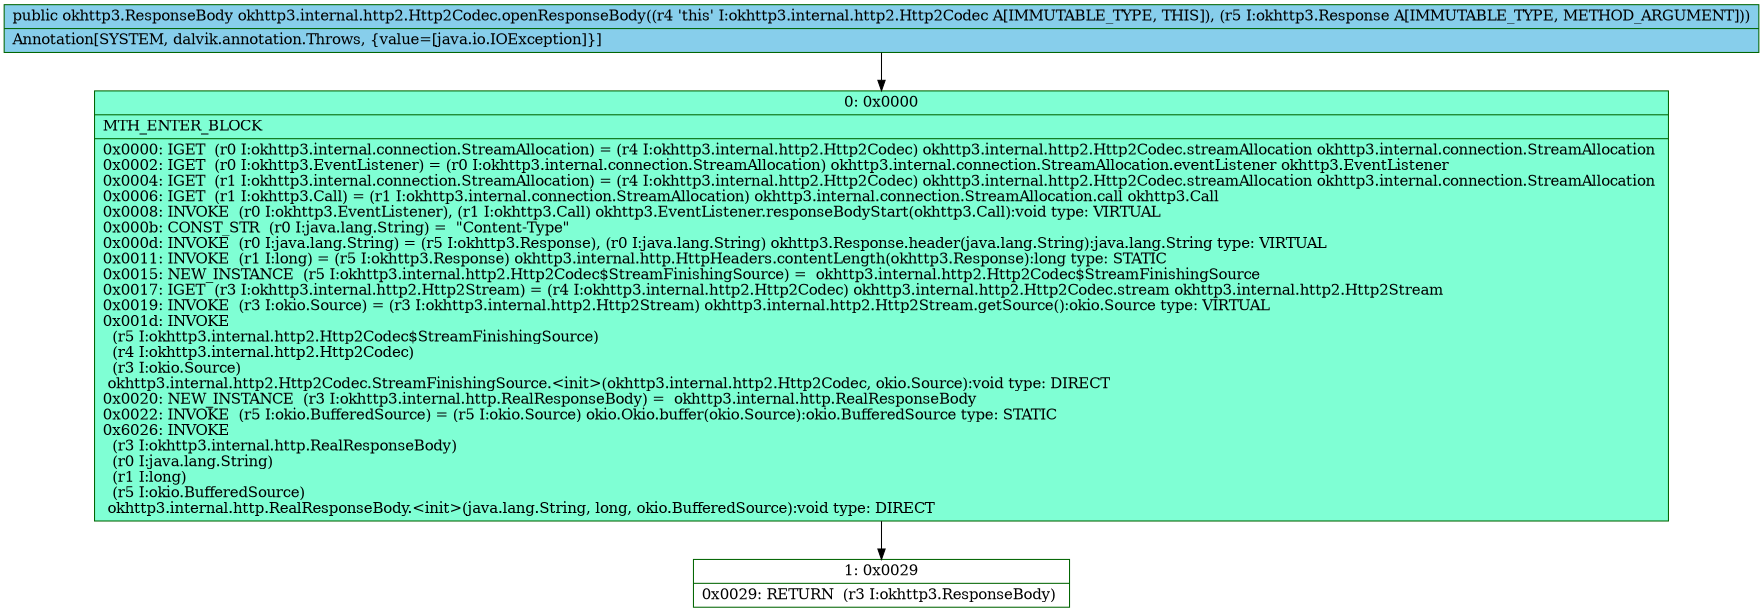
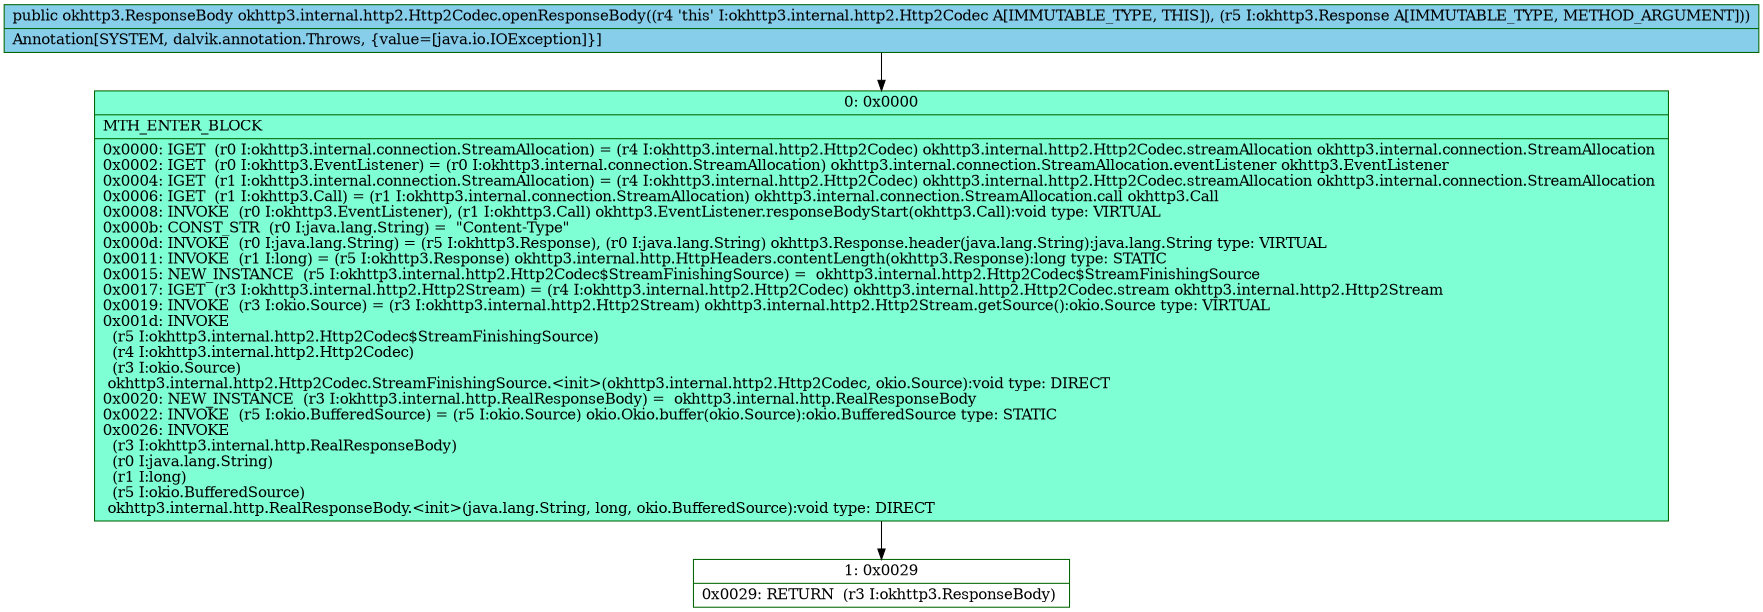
(171, 431) -> (171, 431)
